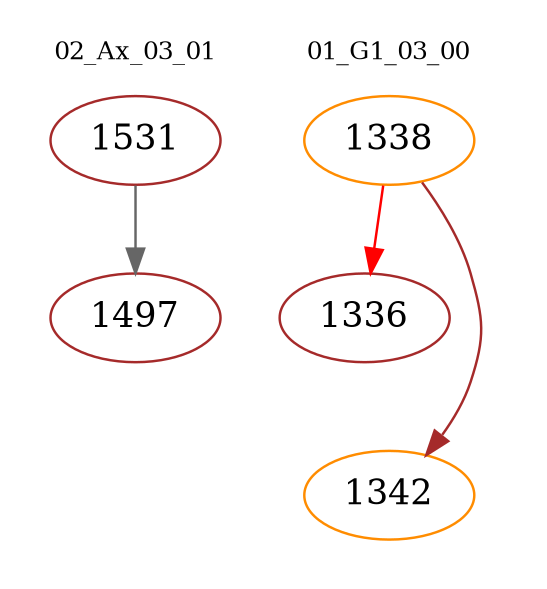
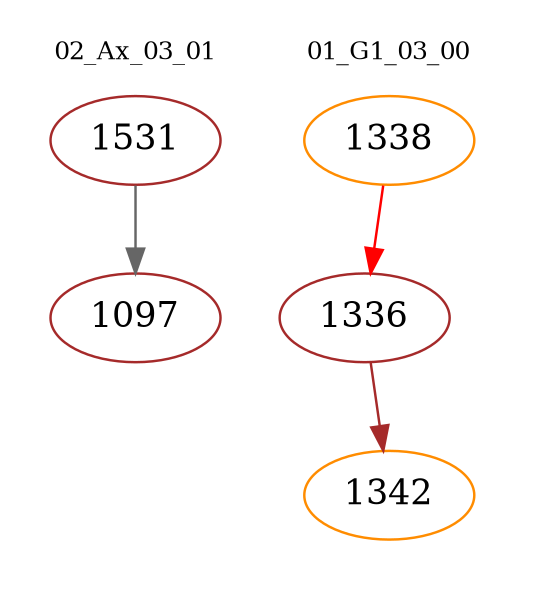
(479, 306) -> (375, 394)
(136, 318) -> (136, 318)
